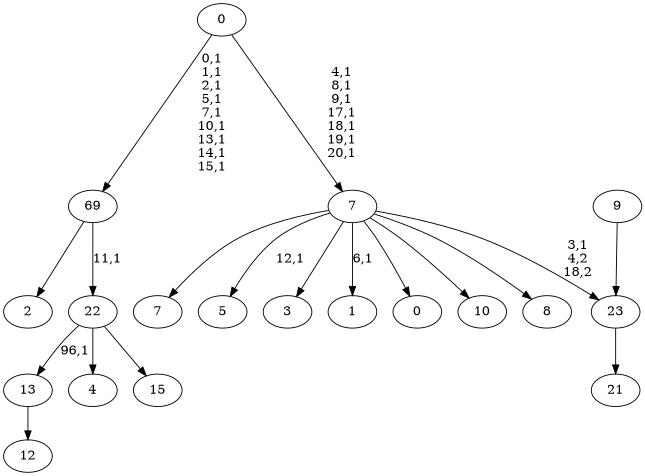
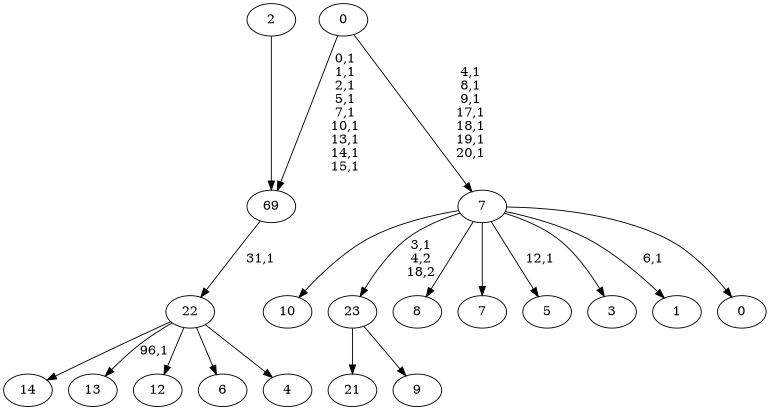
(63, 255) -> (271, 109)
(617, 255) -> (382, 348)
(107, 259) -> (261, 259)
(158, 390) -> (28, 390)
none -> (223, 390)
(28, 419) -> (176, 347)
